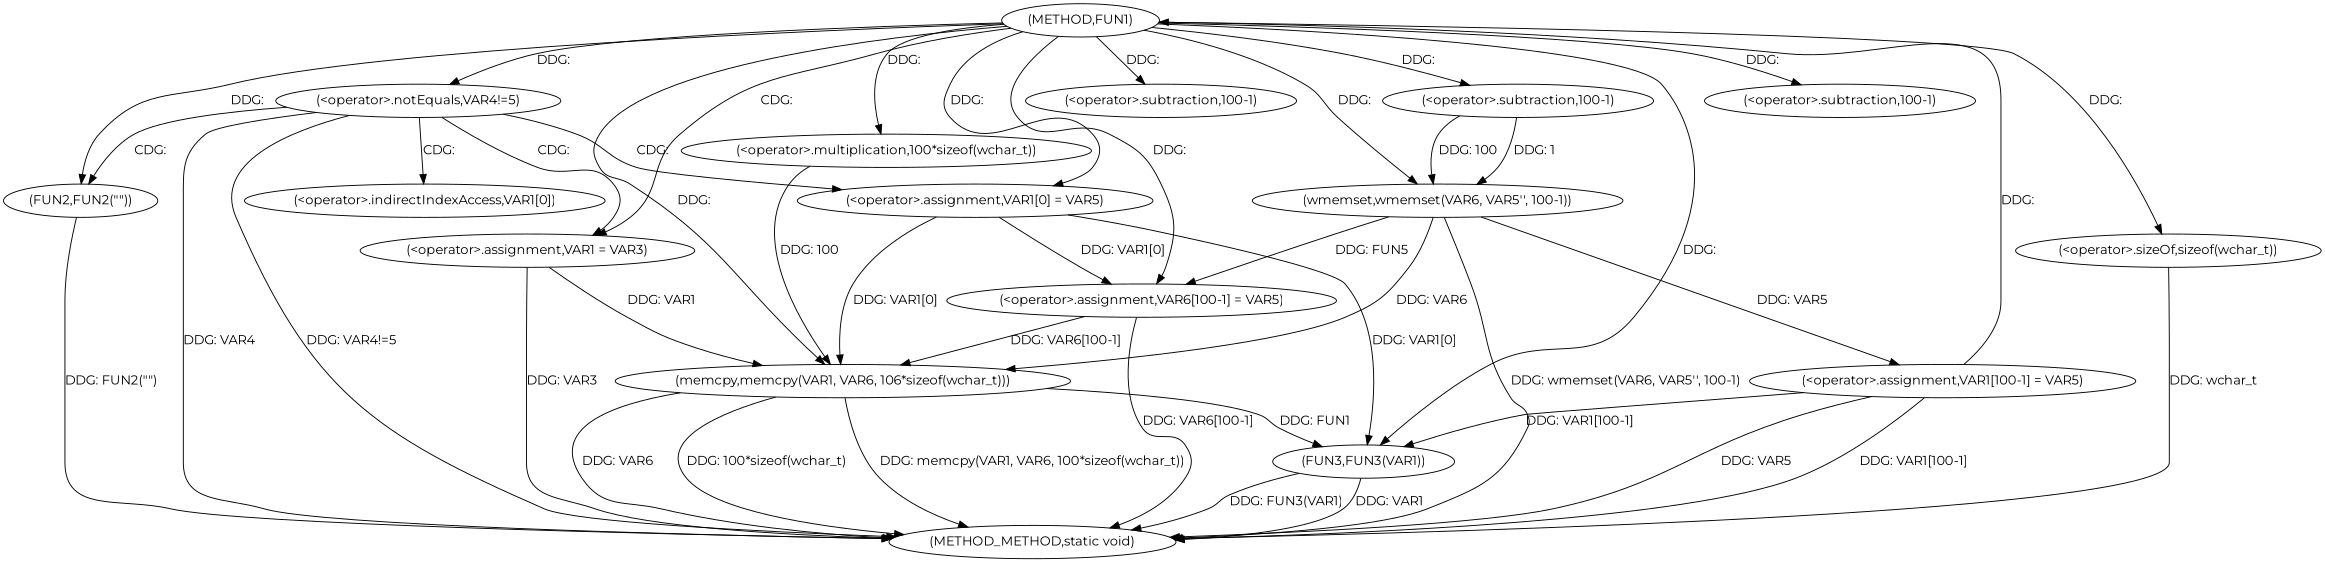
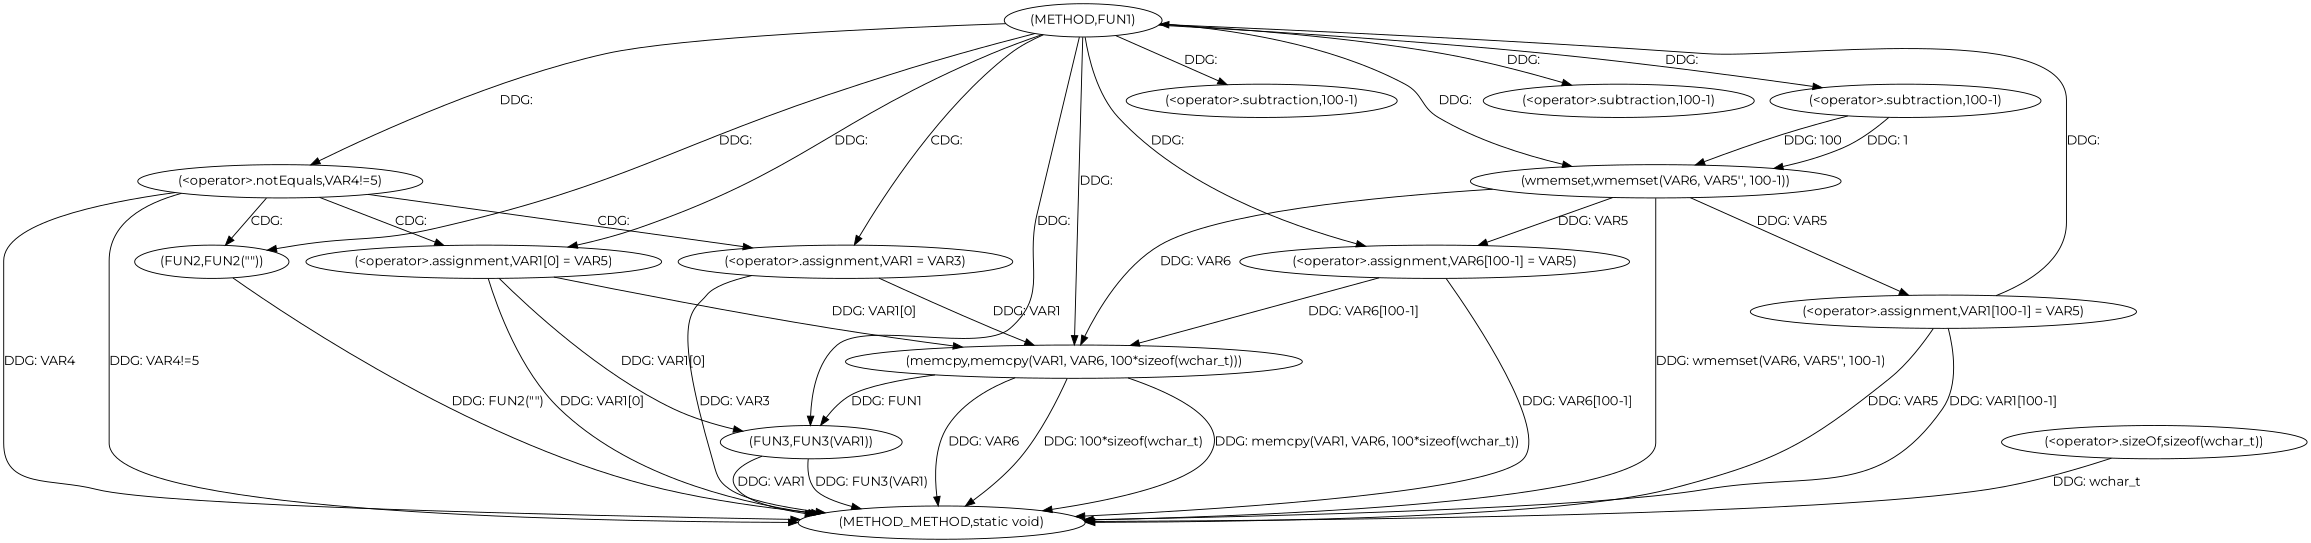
(1701, 33) -> none
(886, 151) -> none
(425, 201) -> none
(1050, 249) -> (609, 446)
(1372, 251) -> (1593, 222)
(843, 381) -> (1074, 362)
(1607, 408) -> none
